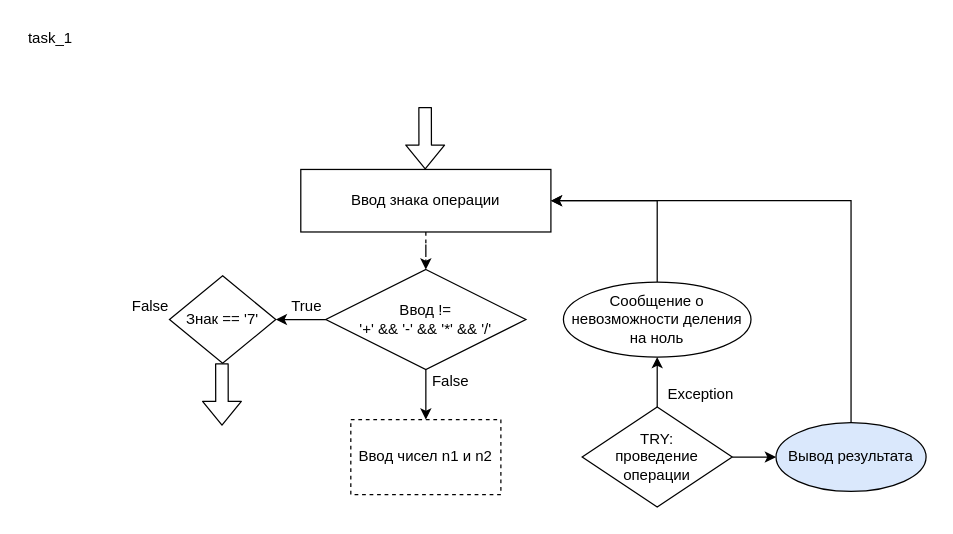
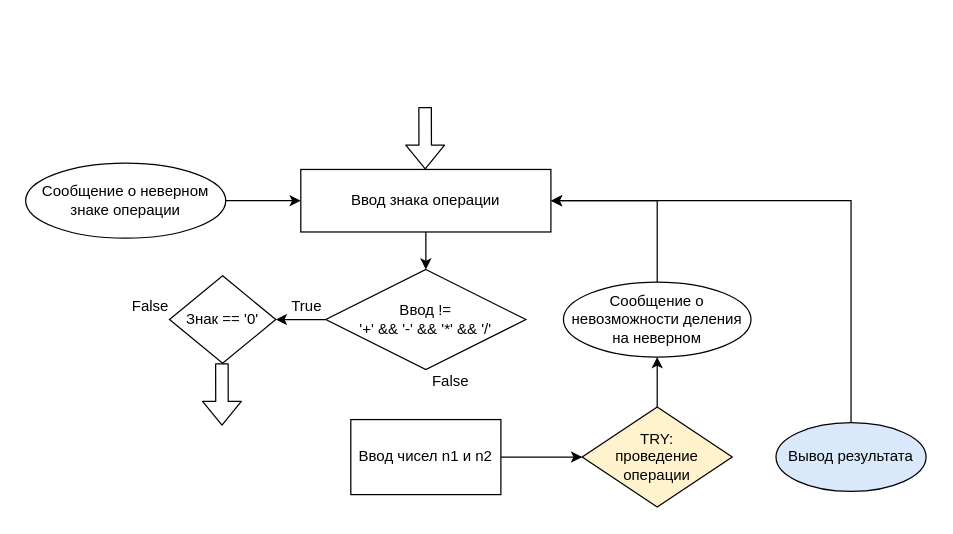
(51, 38) -> none
none -> (126, 201)
none -> (259, 201)
(426, 239) -> (426, 239)
(223, 319) -> (223, 319)
(657, 319) -> (657, 319)
(426, 390) -> none
(701, 394) -> none
(426, 457) -> (426, 457)
none -> (537, 457)
(657, 457) -> (657, 457)
(756, 457) -> none
